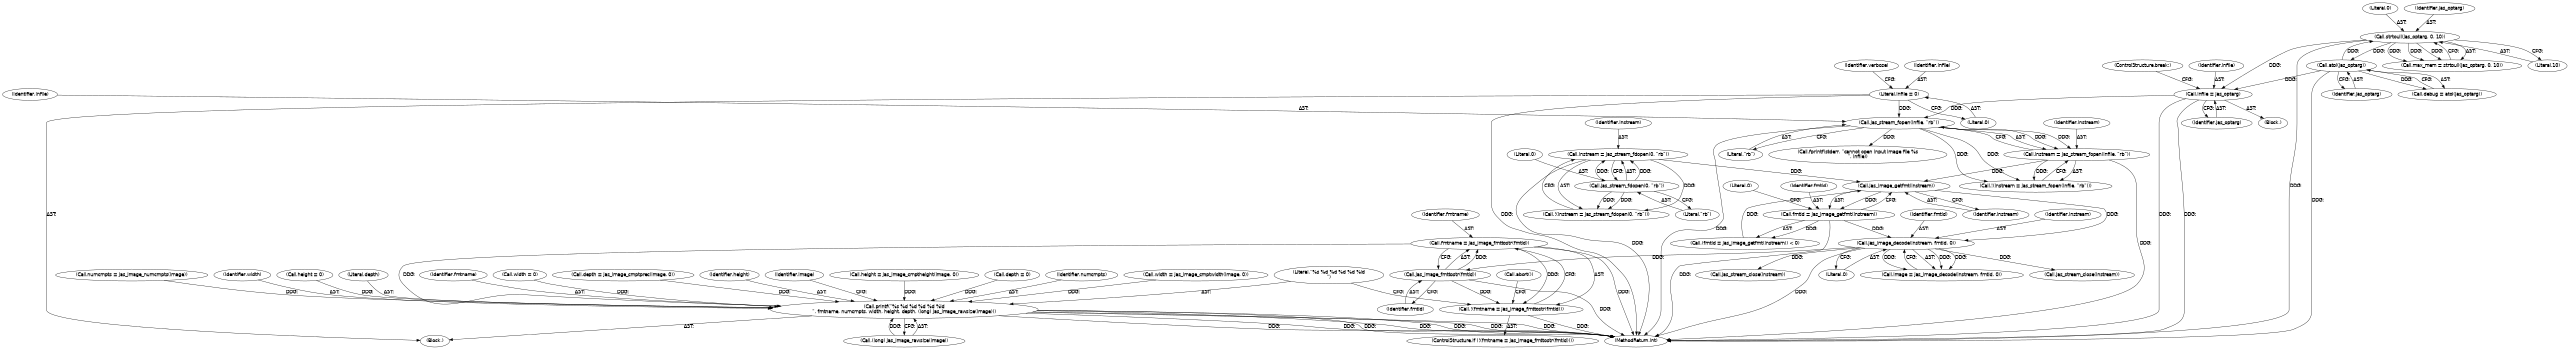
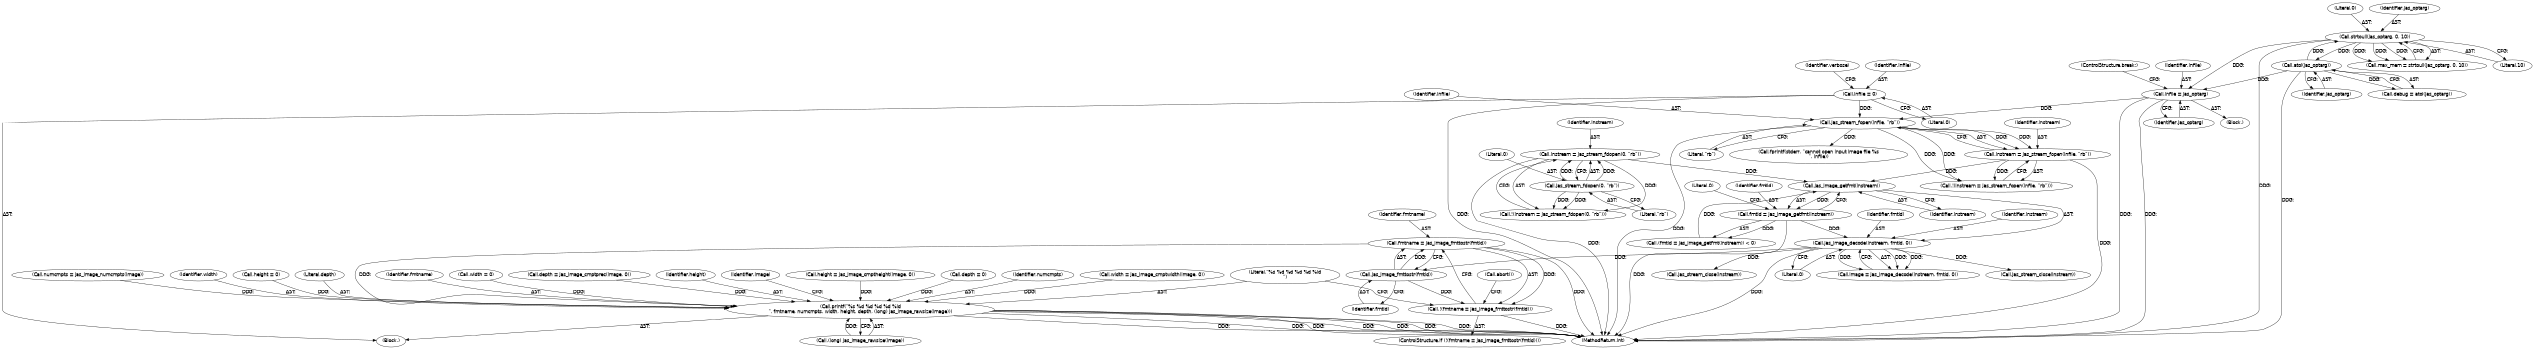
(1899, 94) -> (1860, 94)
(2113, 215) -> (2069, 215)
(1548, 292) -> none
